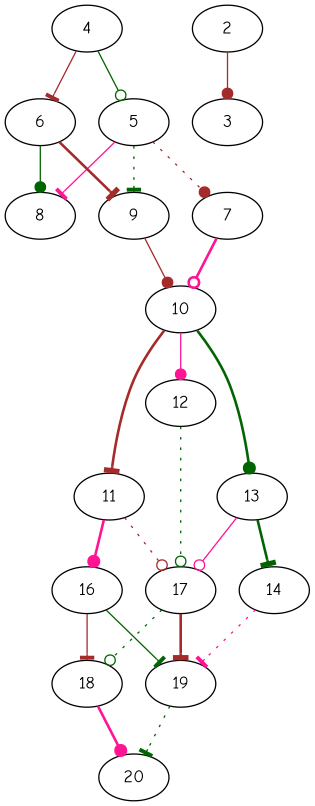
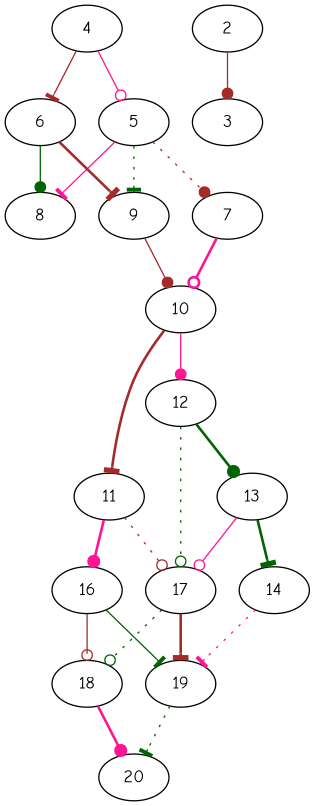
(108, 71) -> (108, 71)
(232, 393) -> (213, 446)
(87, 634) -> (87, 634)
